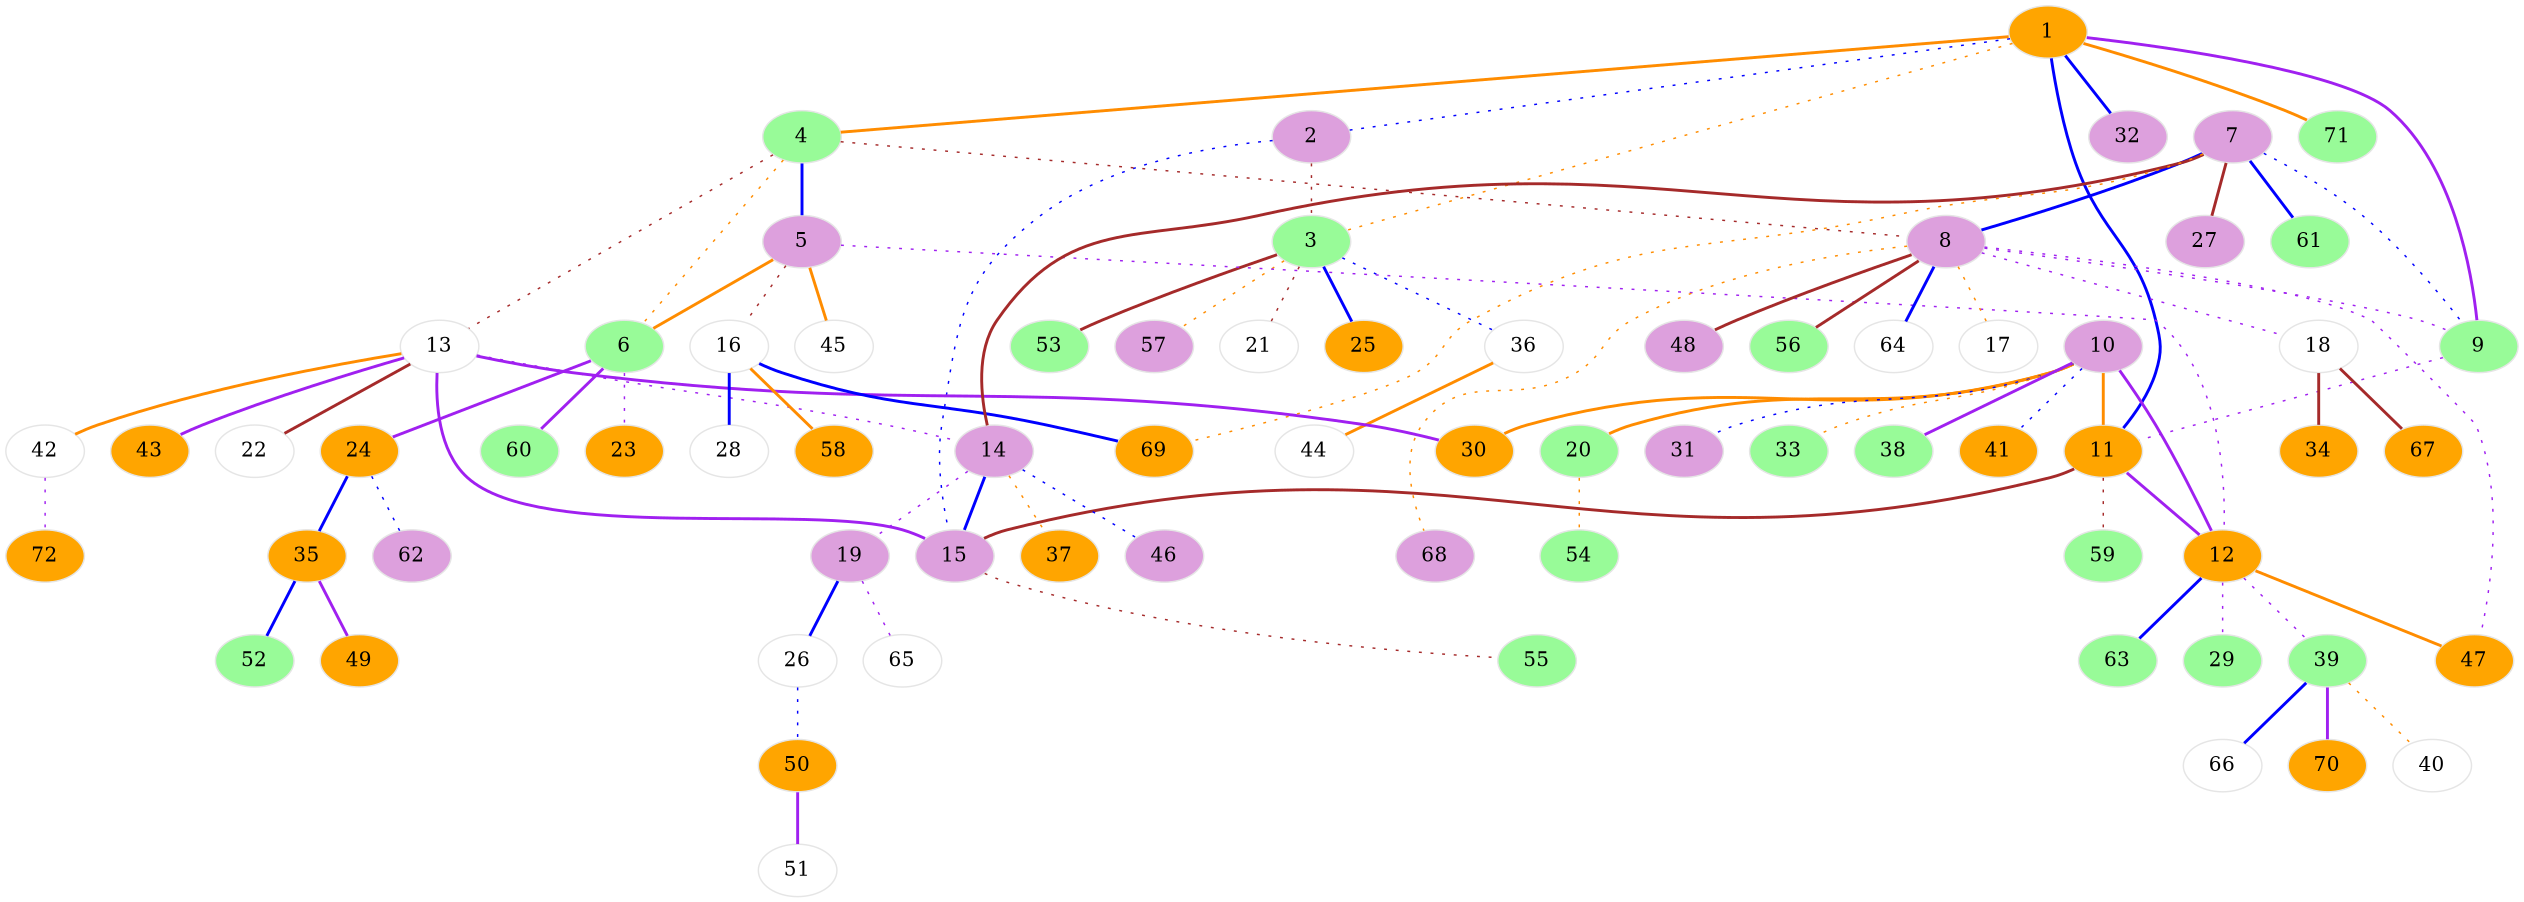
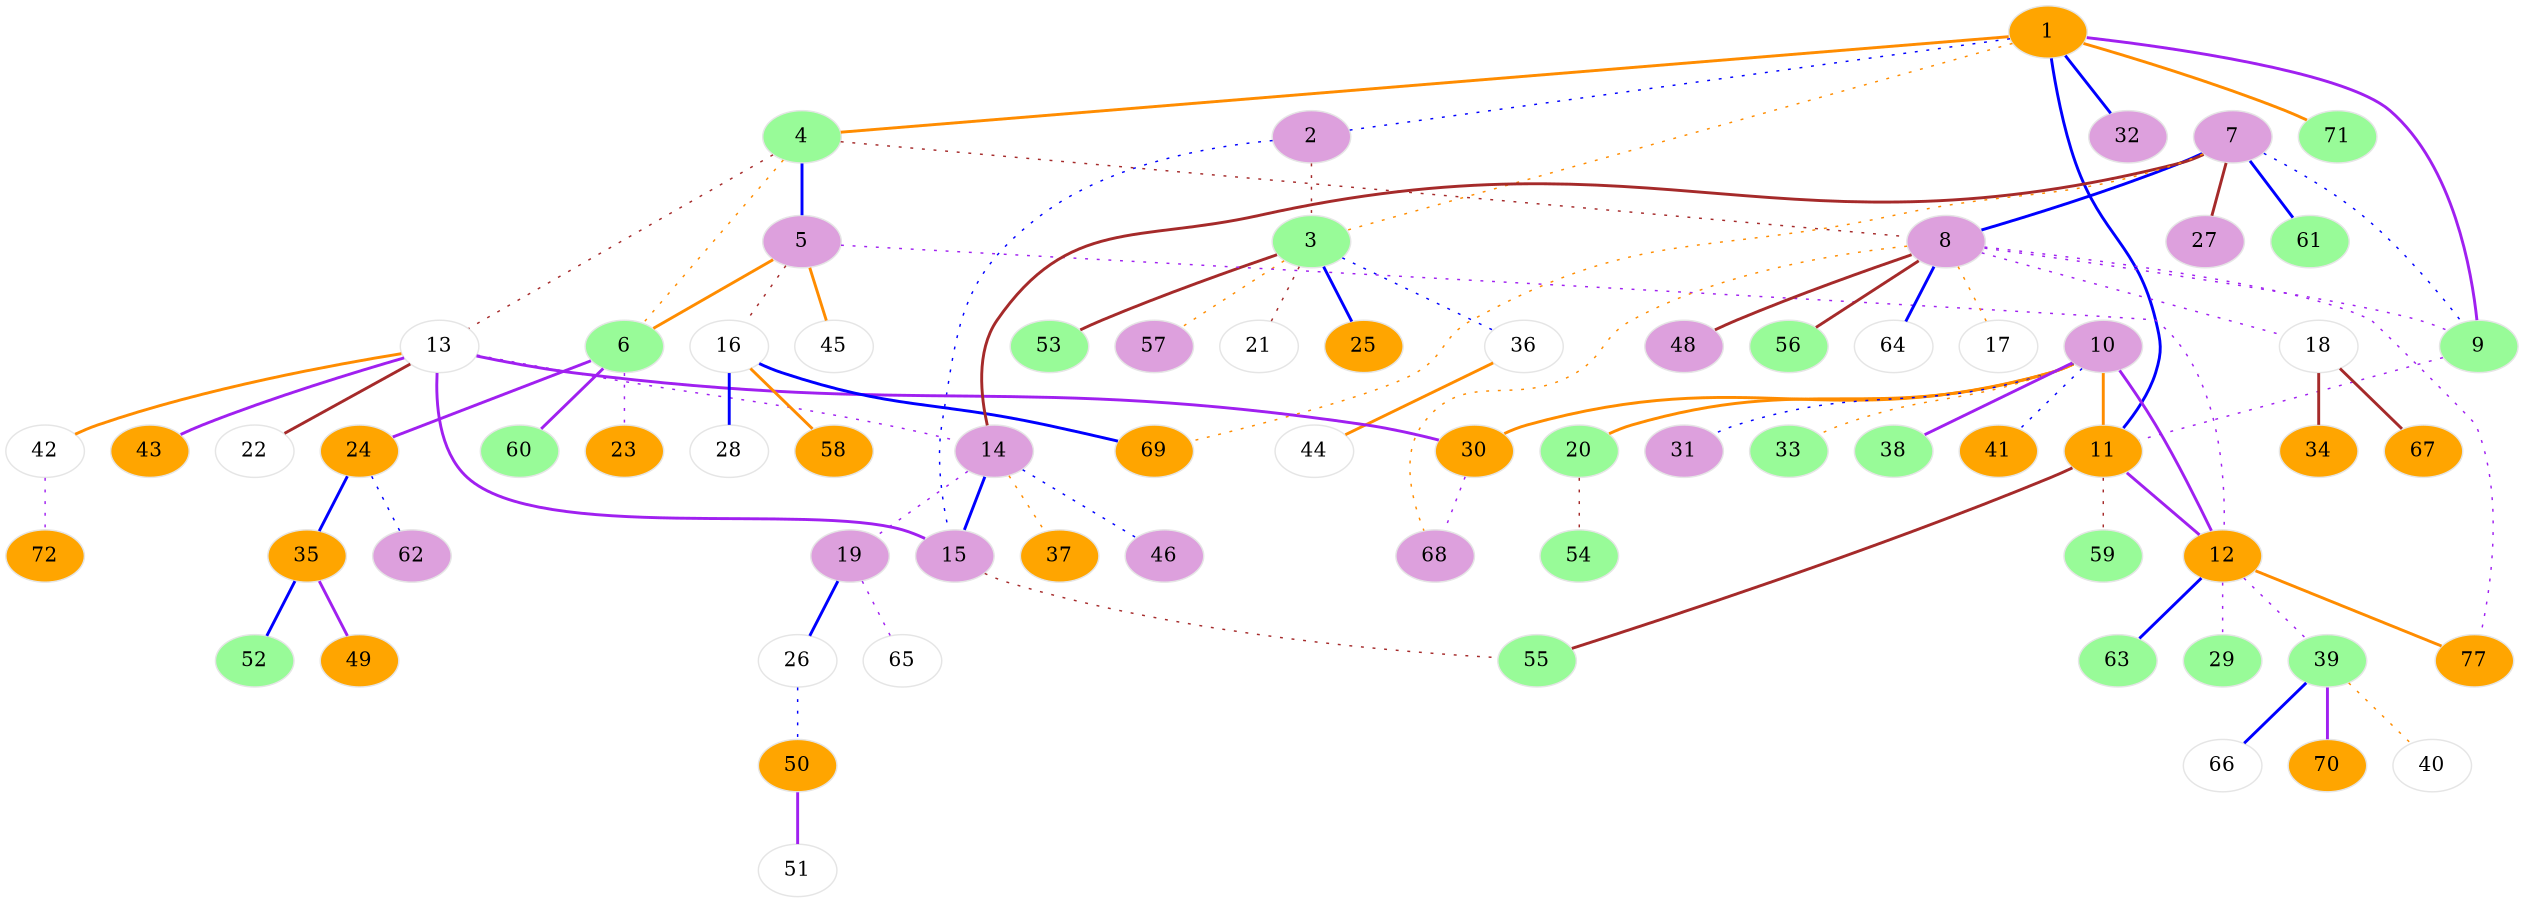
(1579, 499) -> (1579, 504)
none -> (1455, 503)
(1529, 504) -> (1824, 563)
(2474, 661) -> (2474, 661)
